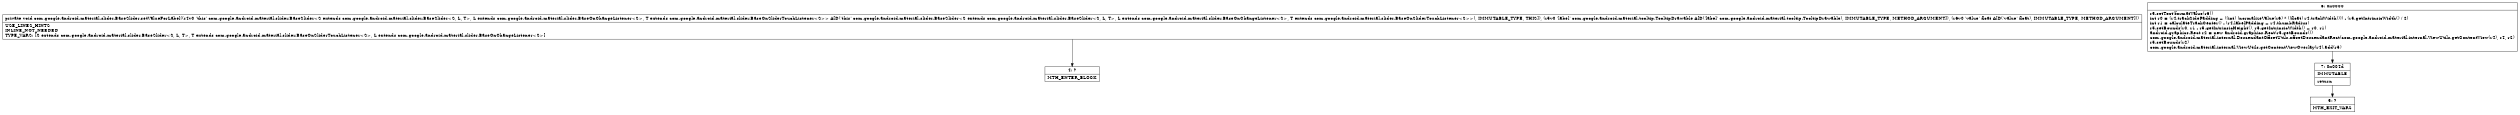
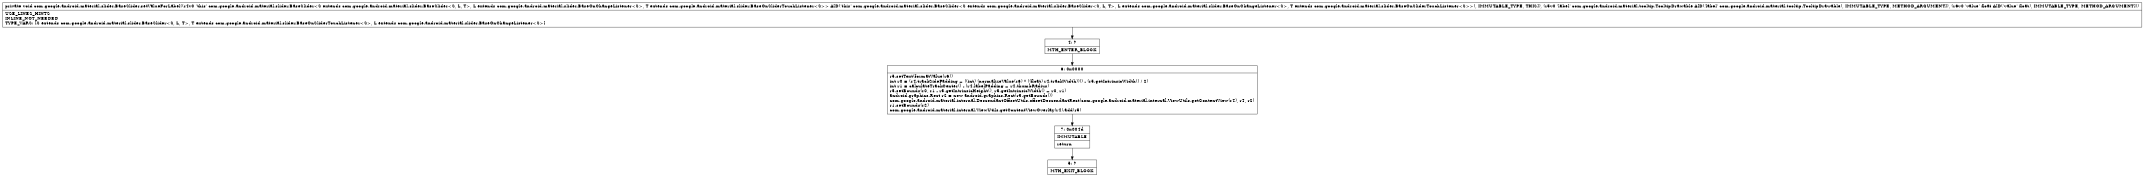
(2170, 43) -> (909, 105)
none -> (1072, 58)
(2332, 108) -> (1072, 171)
